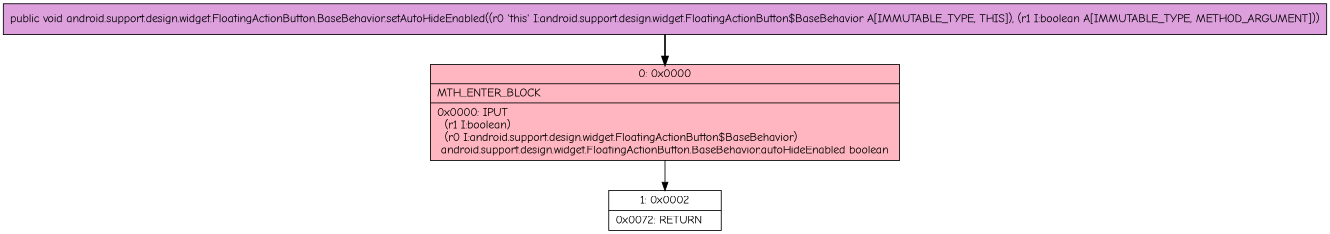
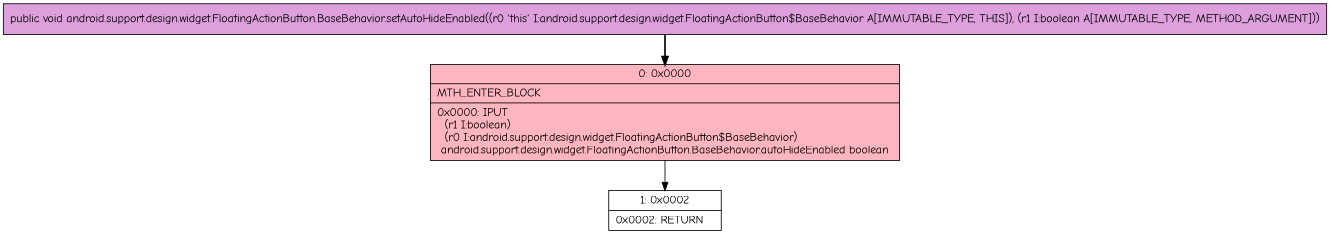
(665, 220) -> (665, 220)
